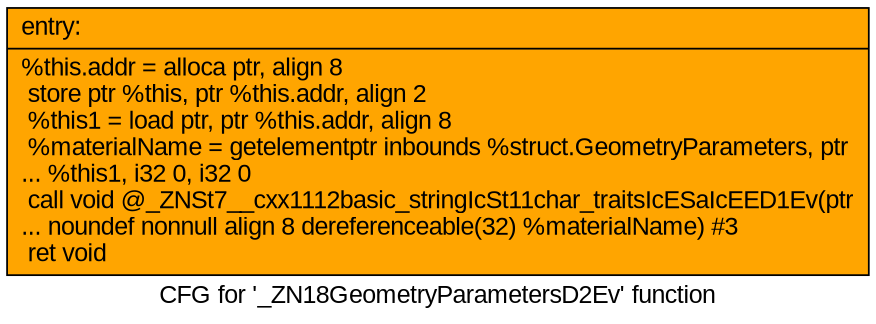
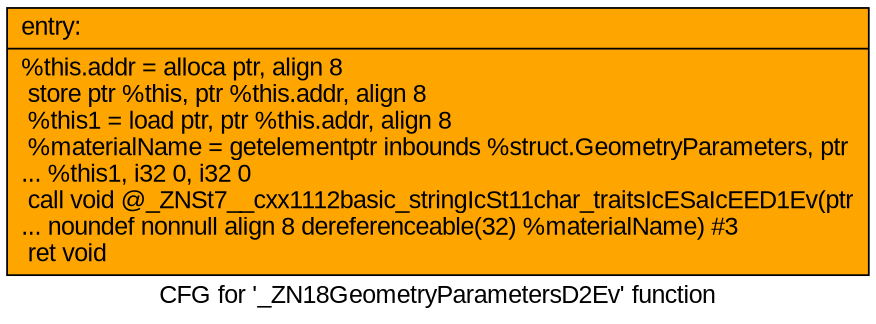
(224, 95) -> (224, 95)
